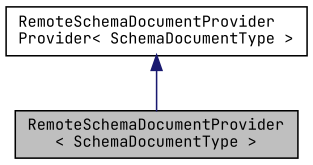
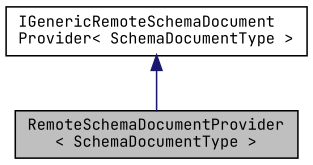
(157, 31) -> (157, 31)
